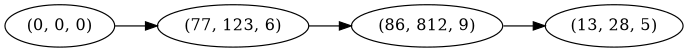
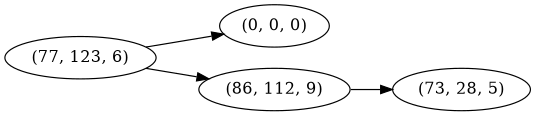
(130, 26) -> (179, 42)
(427, 26) -> (274, 90)
(614, 26) -> (462, 90)
